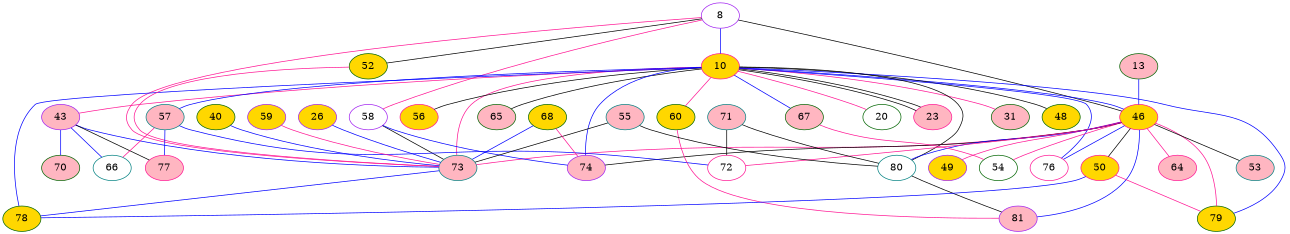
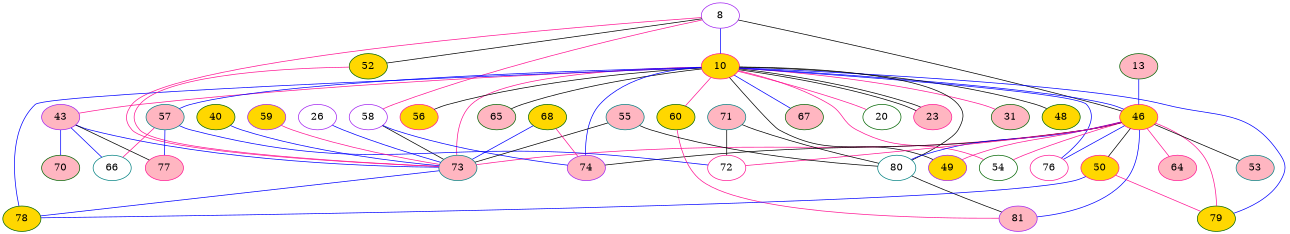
(317, 117) -> (317, 117)
none -> (792, 136)
(898, 141) -> (855, 129)
